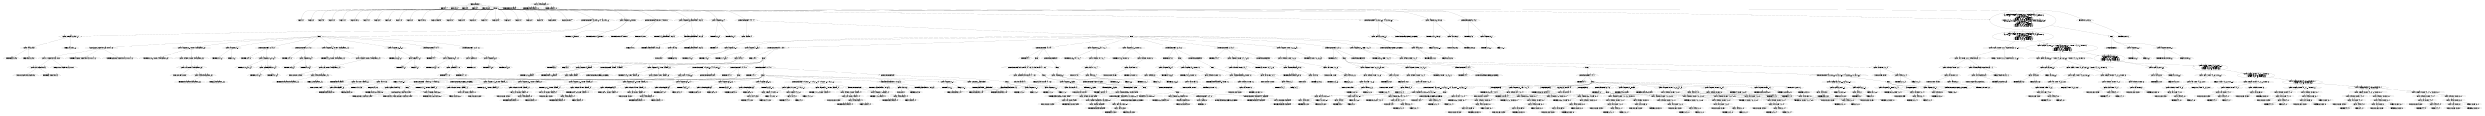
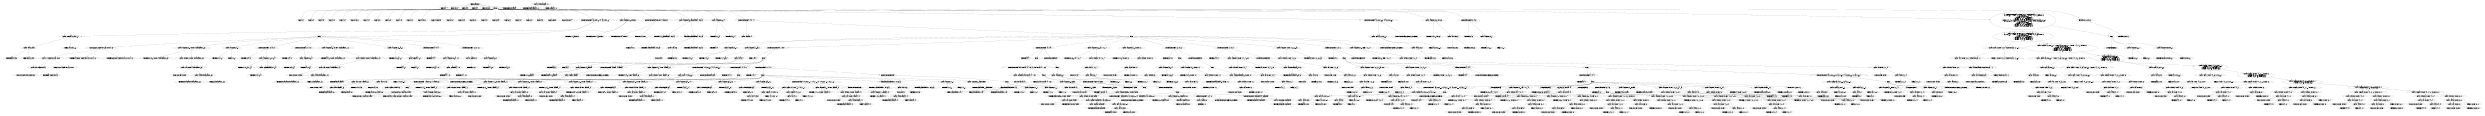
(273, 75) -> none
none -> (2084, 82)
